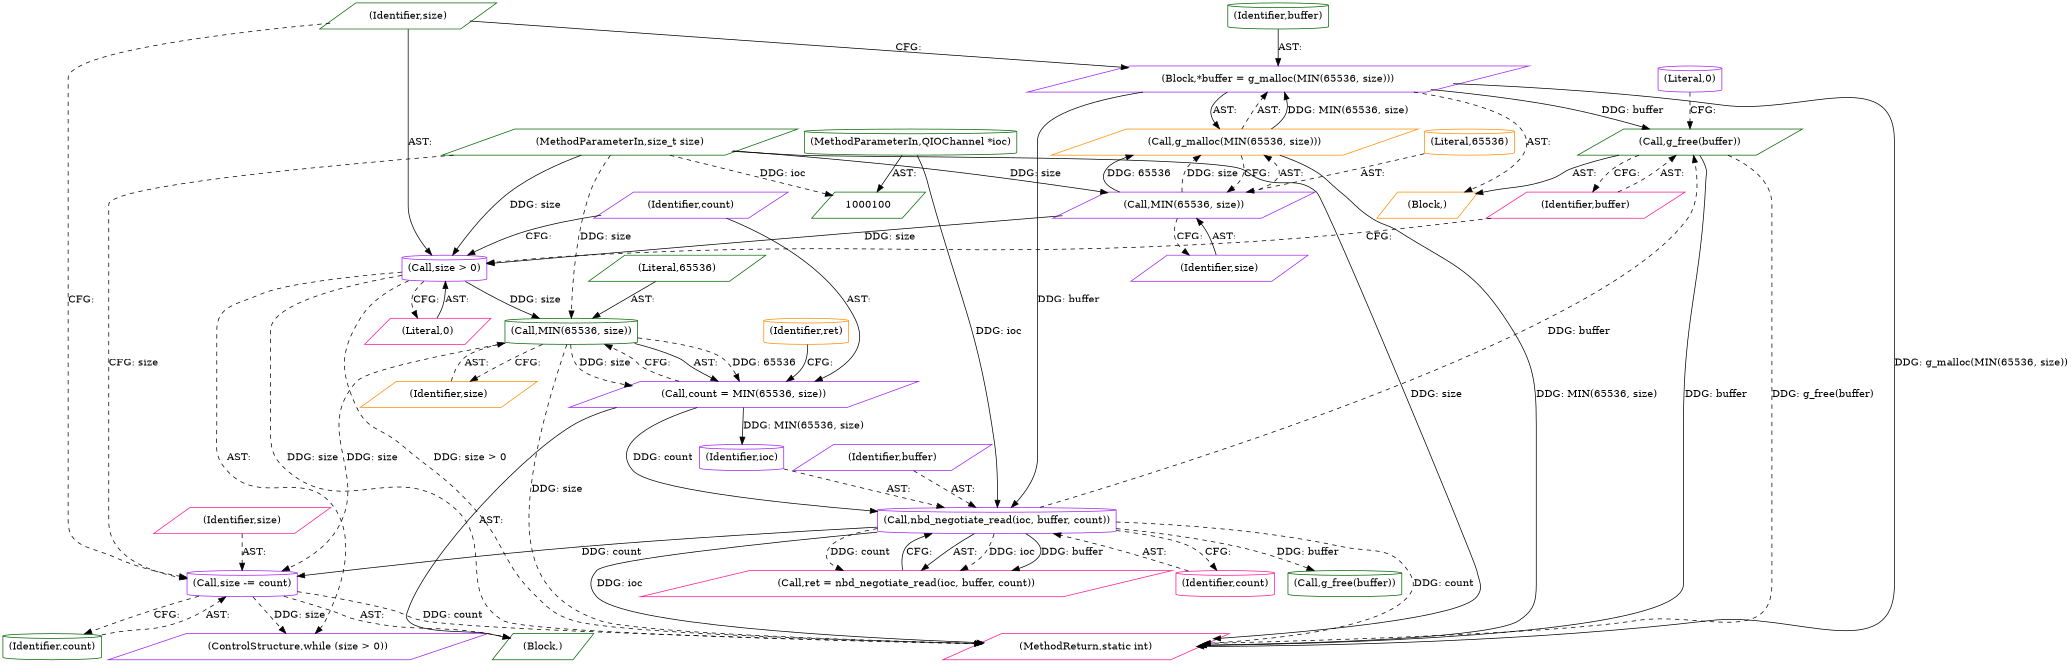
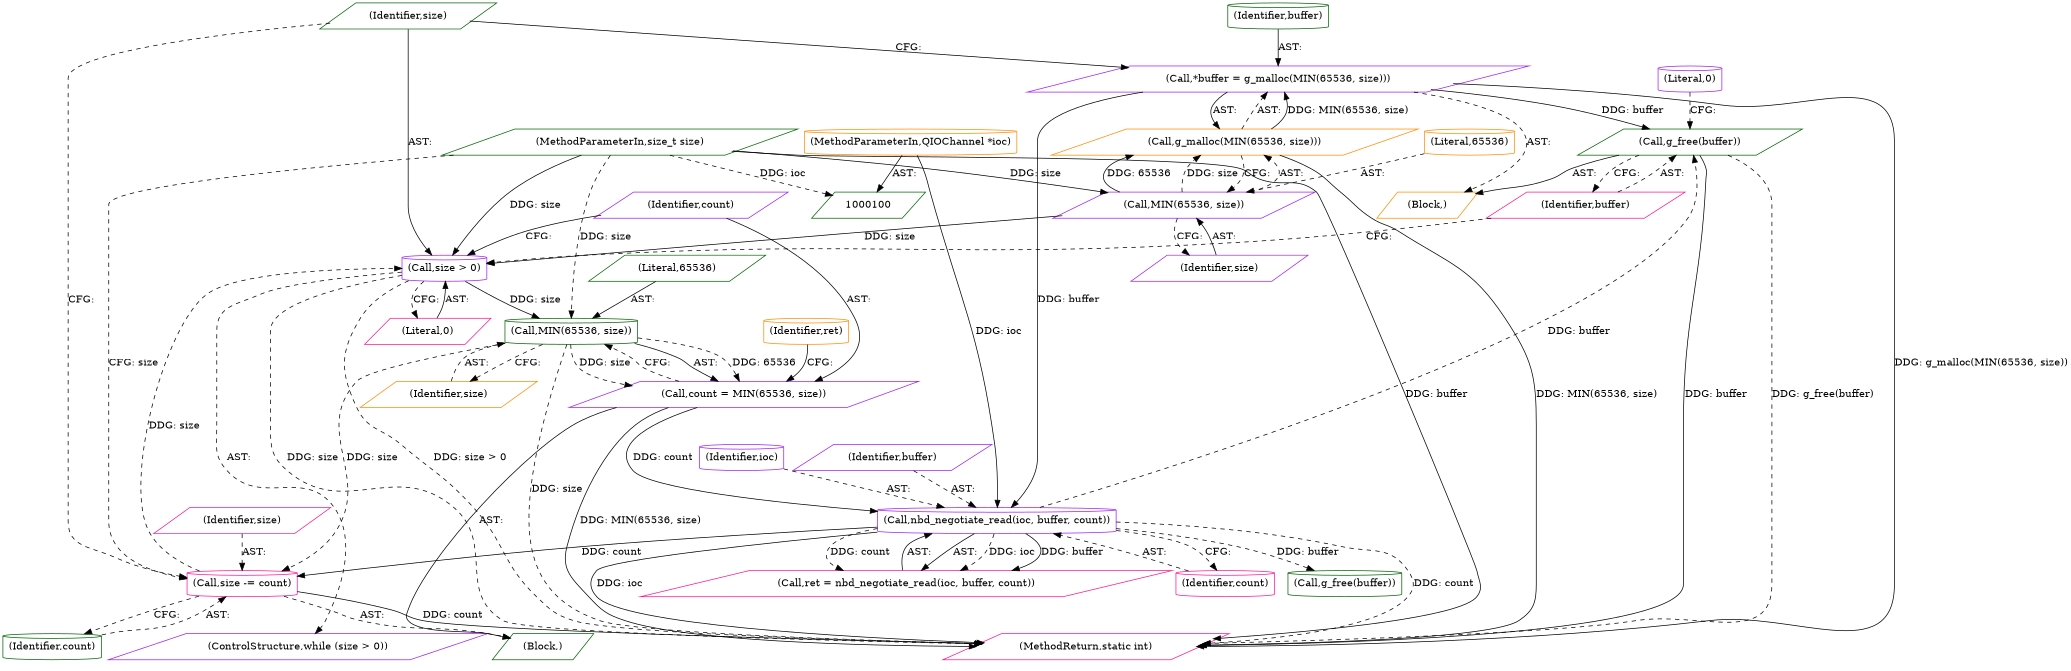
(1278, 79) -> (1278, 79)
(911, 142) -> (911, 142)
(1437, 394) -> (1437, 394)
(743, 422) -> (626, 621)
(921, 552) -> (921, 552)
(242, 584) -> (242, 584)
(267, 613) -> (172, 347)
(515, 628) -> (515, 628)
